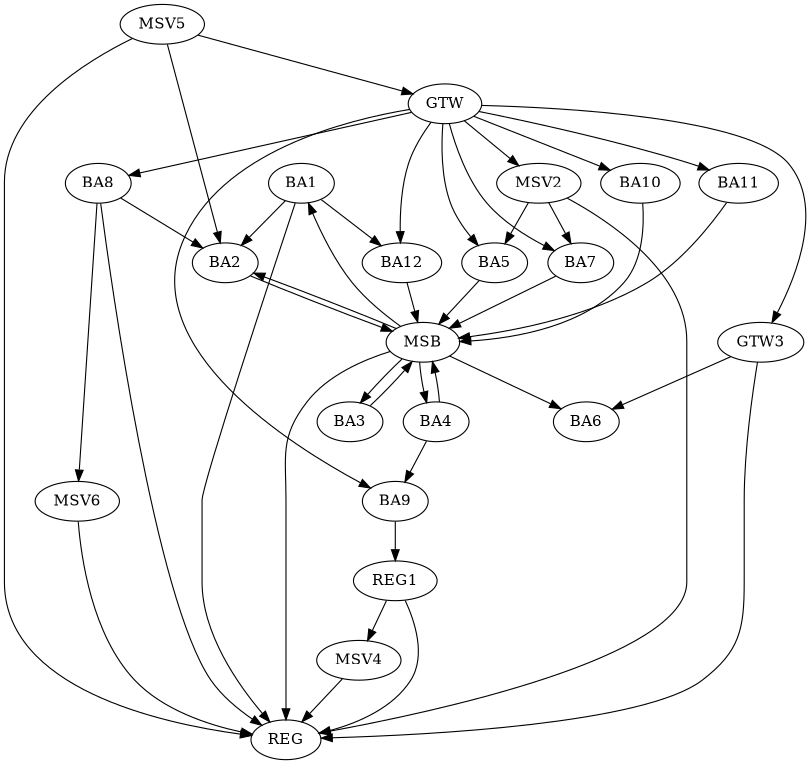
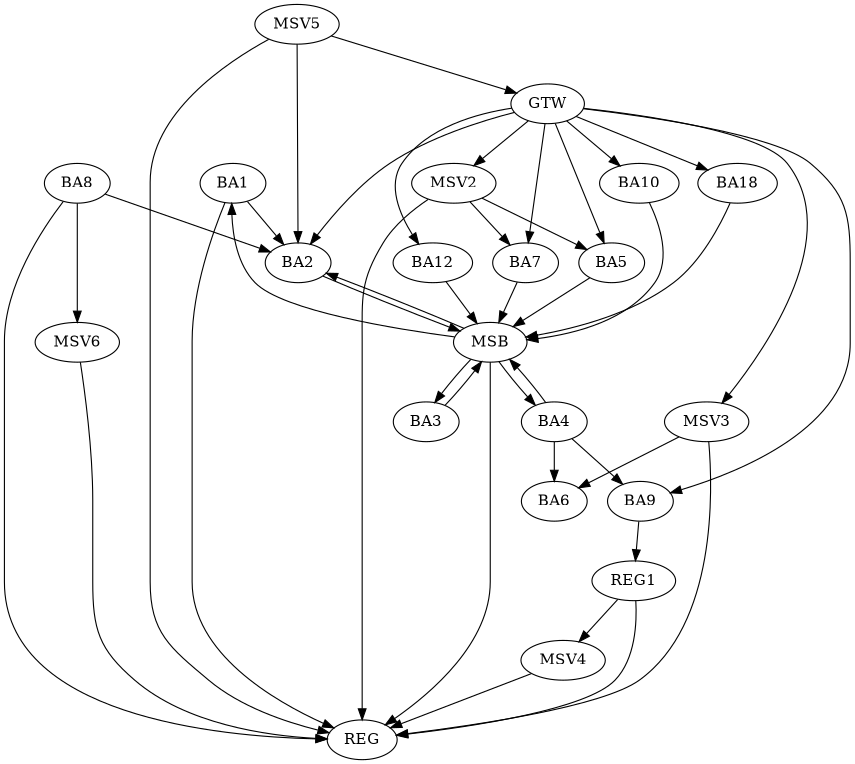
(276, 143) -> (394, 161)
(739, 183) -> (738, 183)
(347, 219) -> none
(761, 342) -> (707, 422)
(500, 380) -> (554, 456)
